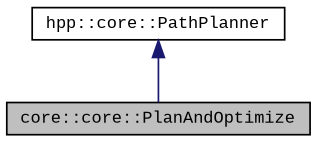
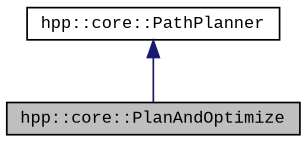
(158, 119) -> (153, 119)
